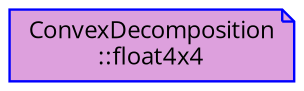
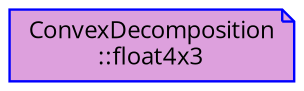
(152, 45) -> (152, 45)
